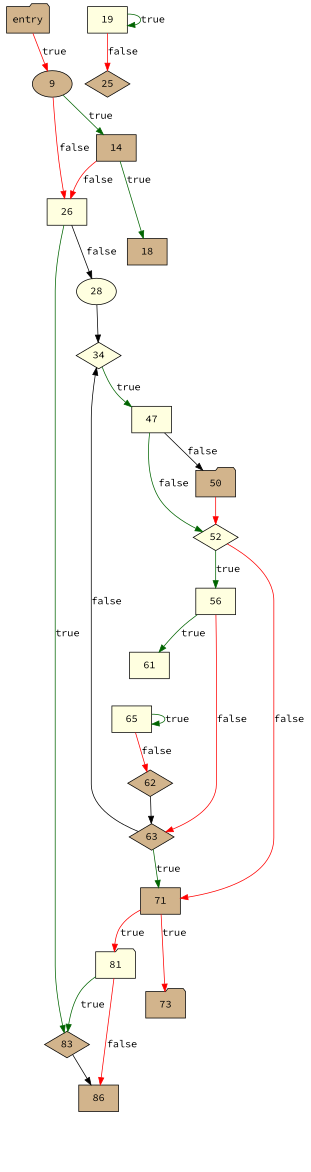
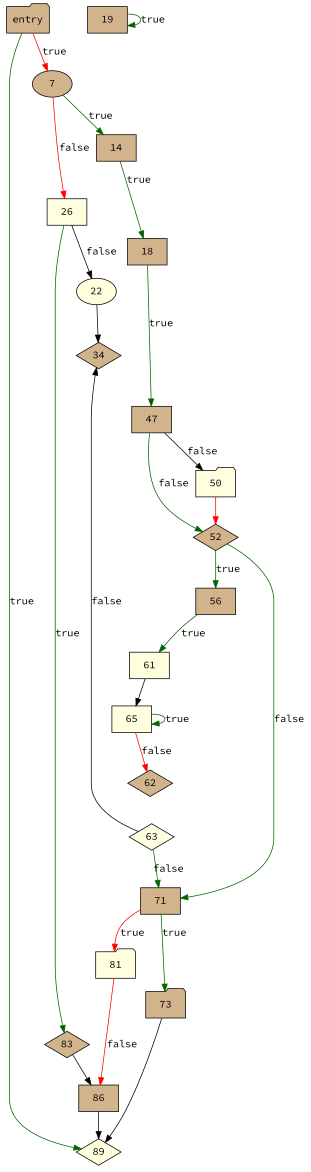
(107, 20) -> (107, 20)
(52, 84) -> (52, 84)
(107, 84) -> none
(82, 175) -> none
(96, 292) -> (96, 292)
(99, 356) -> (99, 356)
(111, 386) -> (149, 332)
(152, 420) -> (152, 420)
(216, 484) -> (216, 484)
(216, 537) -> (216, 537)
(216, 601) -> (216, 601)
none -> (142, 689)
(216, 733) -> none
(274, 737) -> (274, 737)
(151, 806) -> none
(152, 837) -> (152, 837)
(169, 869) -> (169, 869)
(163, 949) -> (163, 949)
(77, 997) -> none
none -> (99, 1152)
